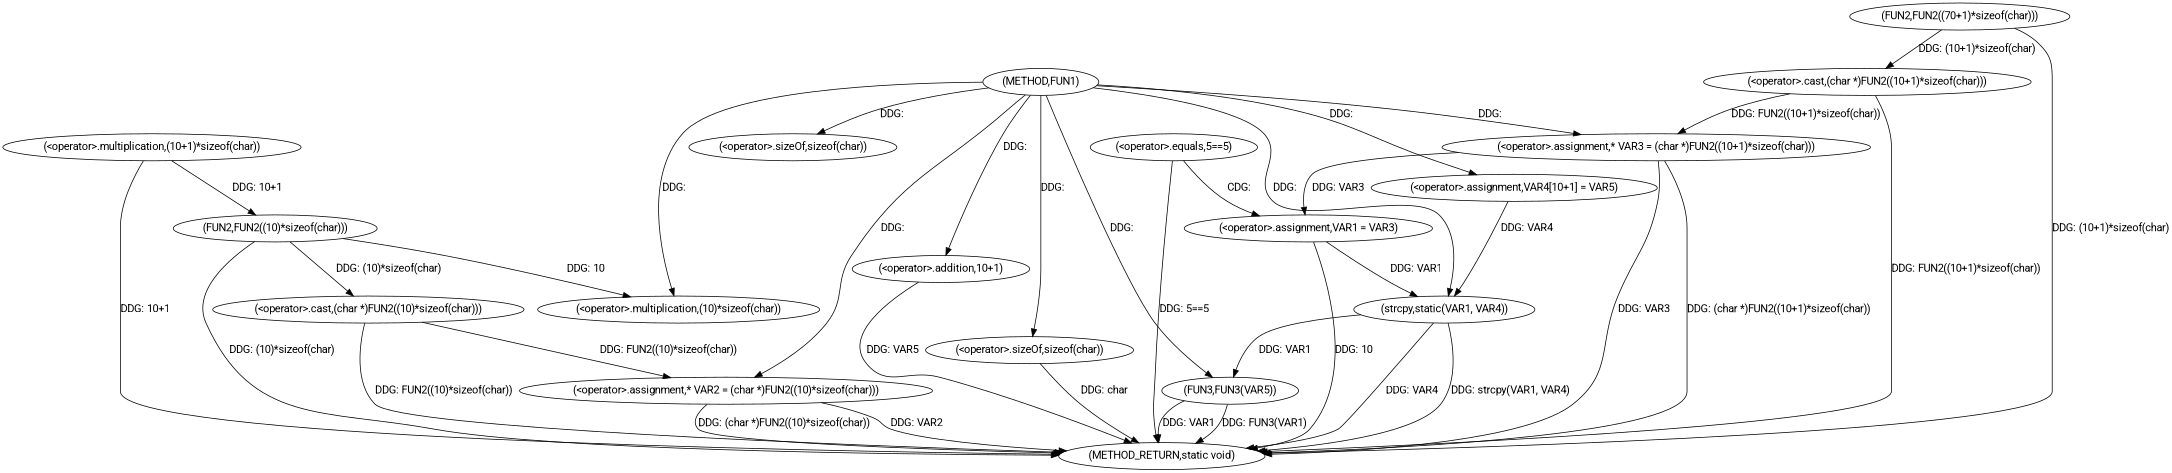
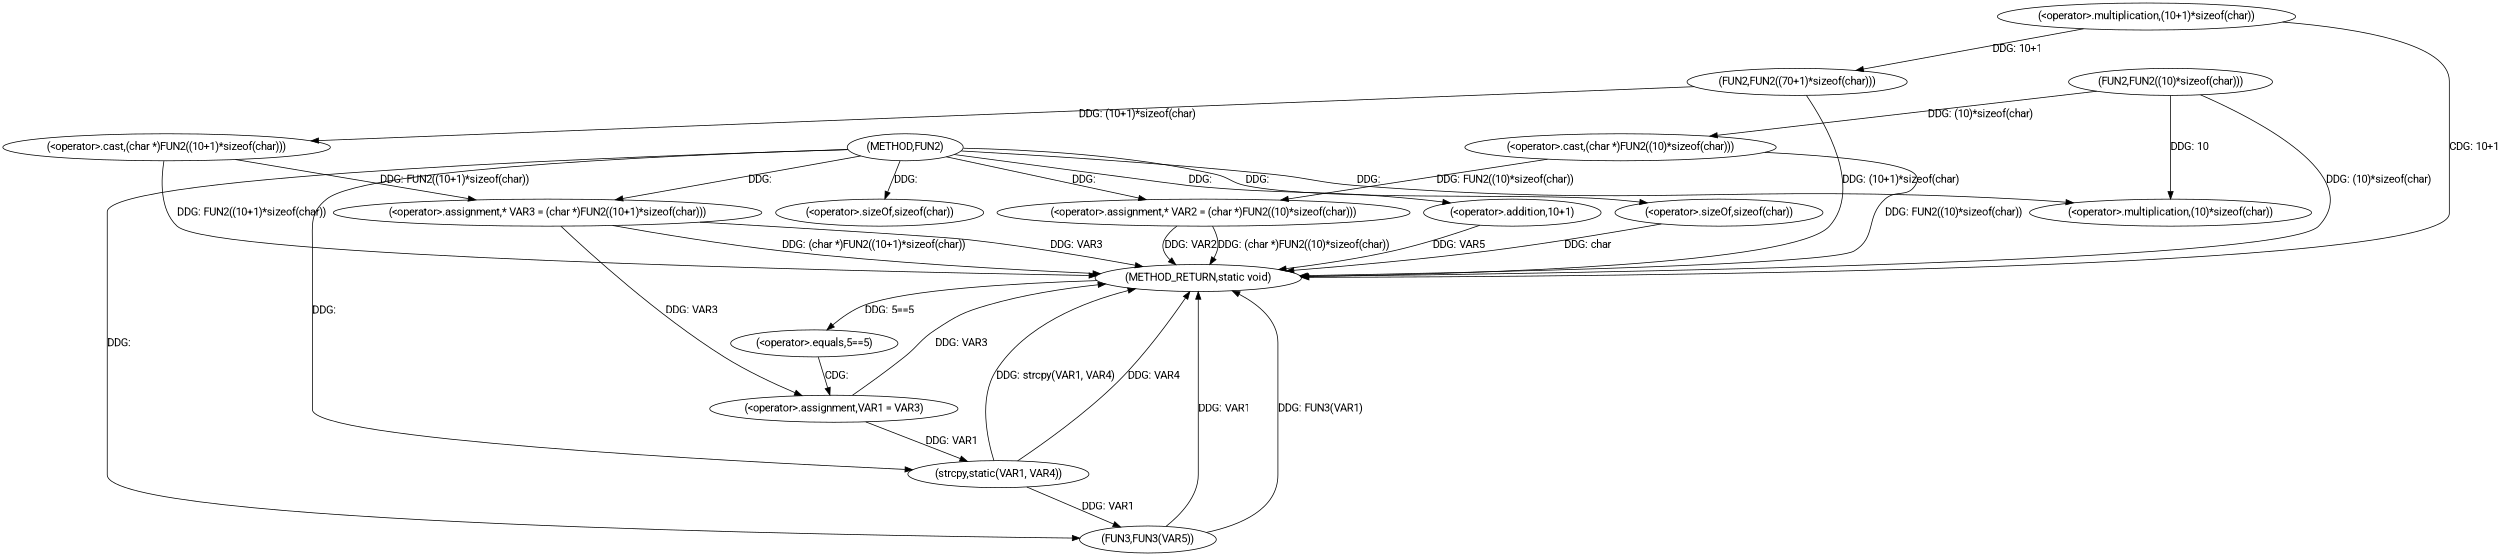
(1041, 82) -> (905, 147)
(210, 186) -> (1973, 49)
(1514, 188) -> none
(1160, 298) -> (961, 288)
(146, 310) -> (2474, 147)
(1354, 350) -> (962, 343)
